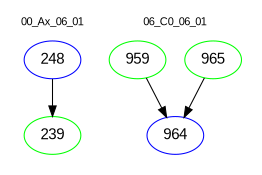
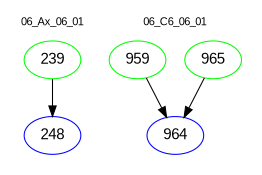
(52, 23) -> (52, 23)
(175, 23) -> (175, 23)
(52, 93) -> (52, 93)
